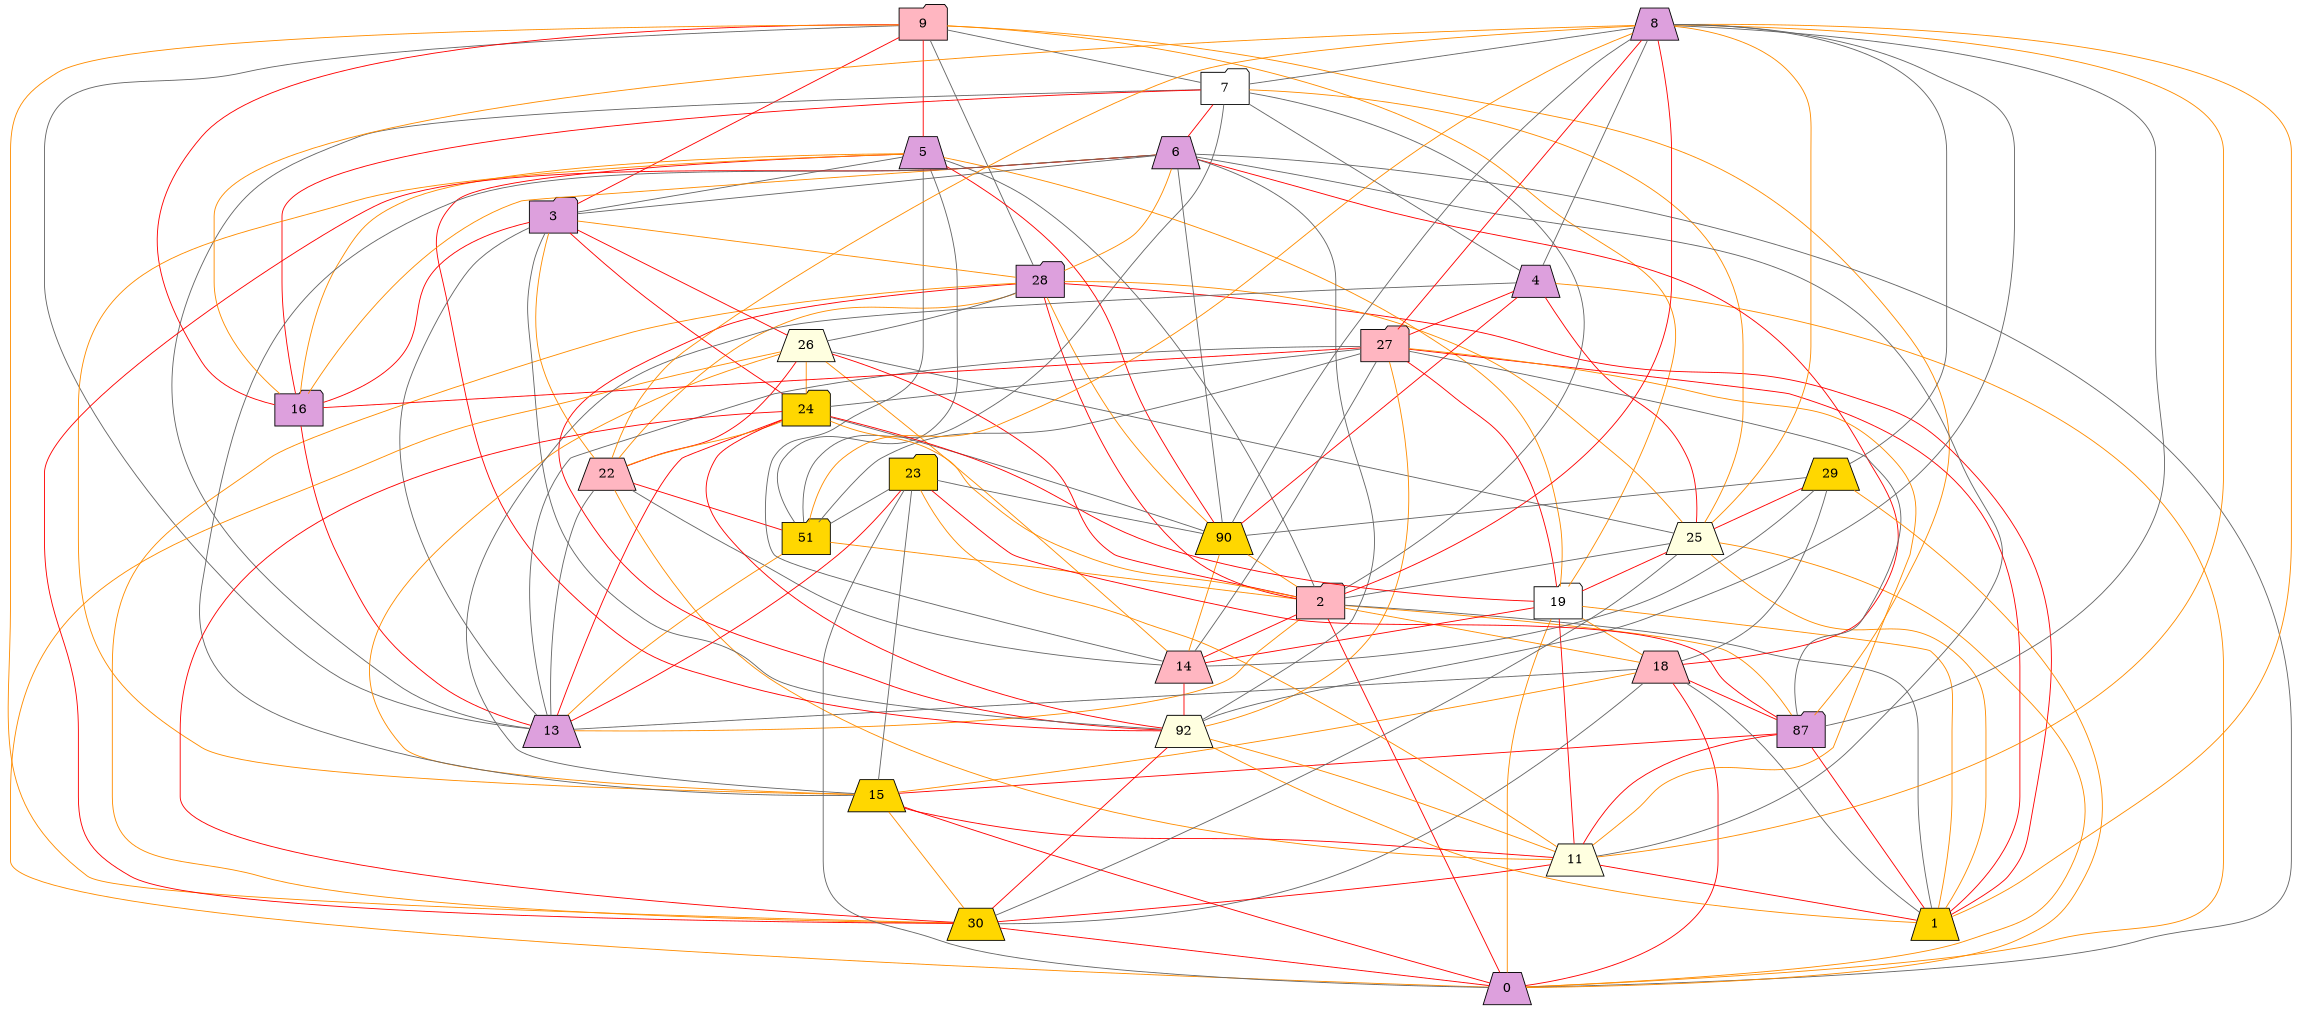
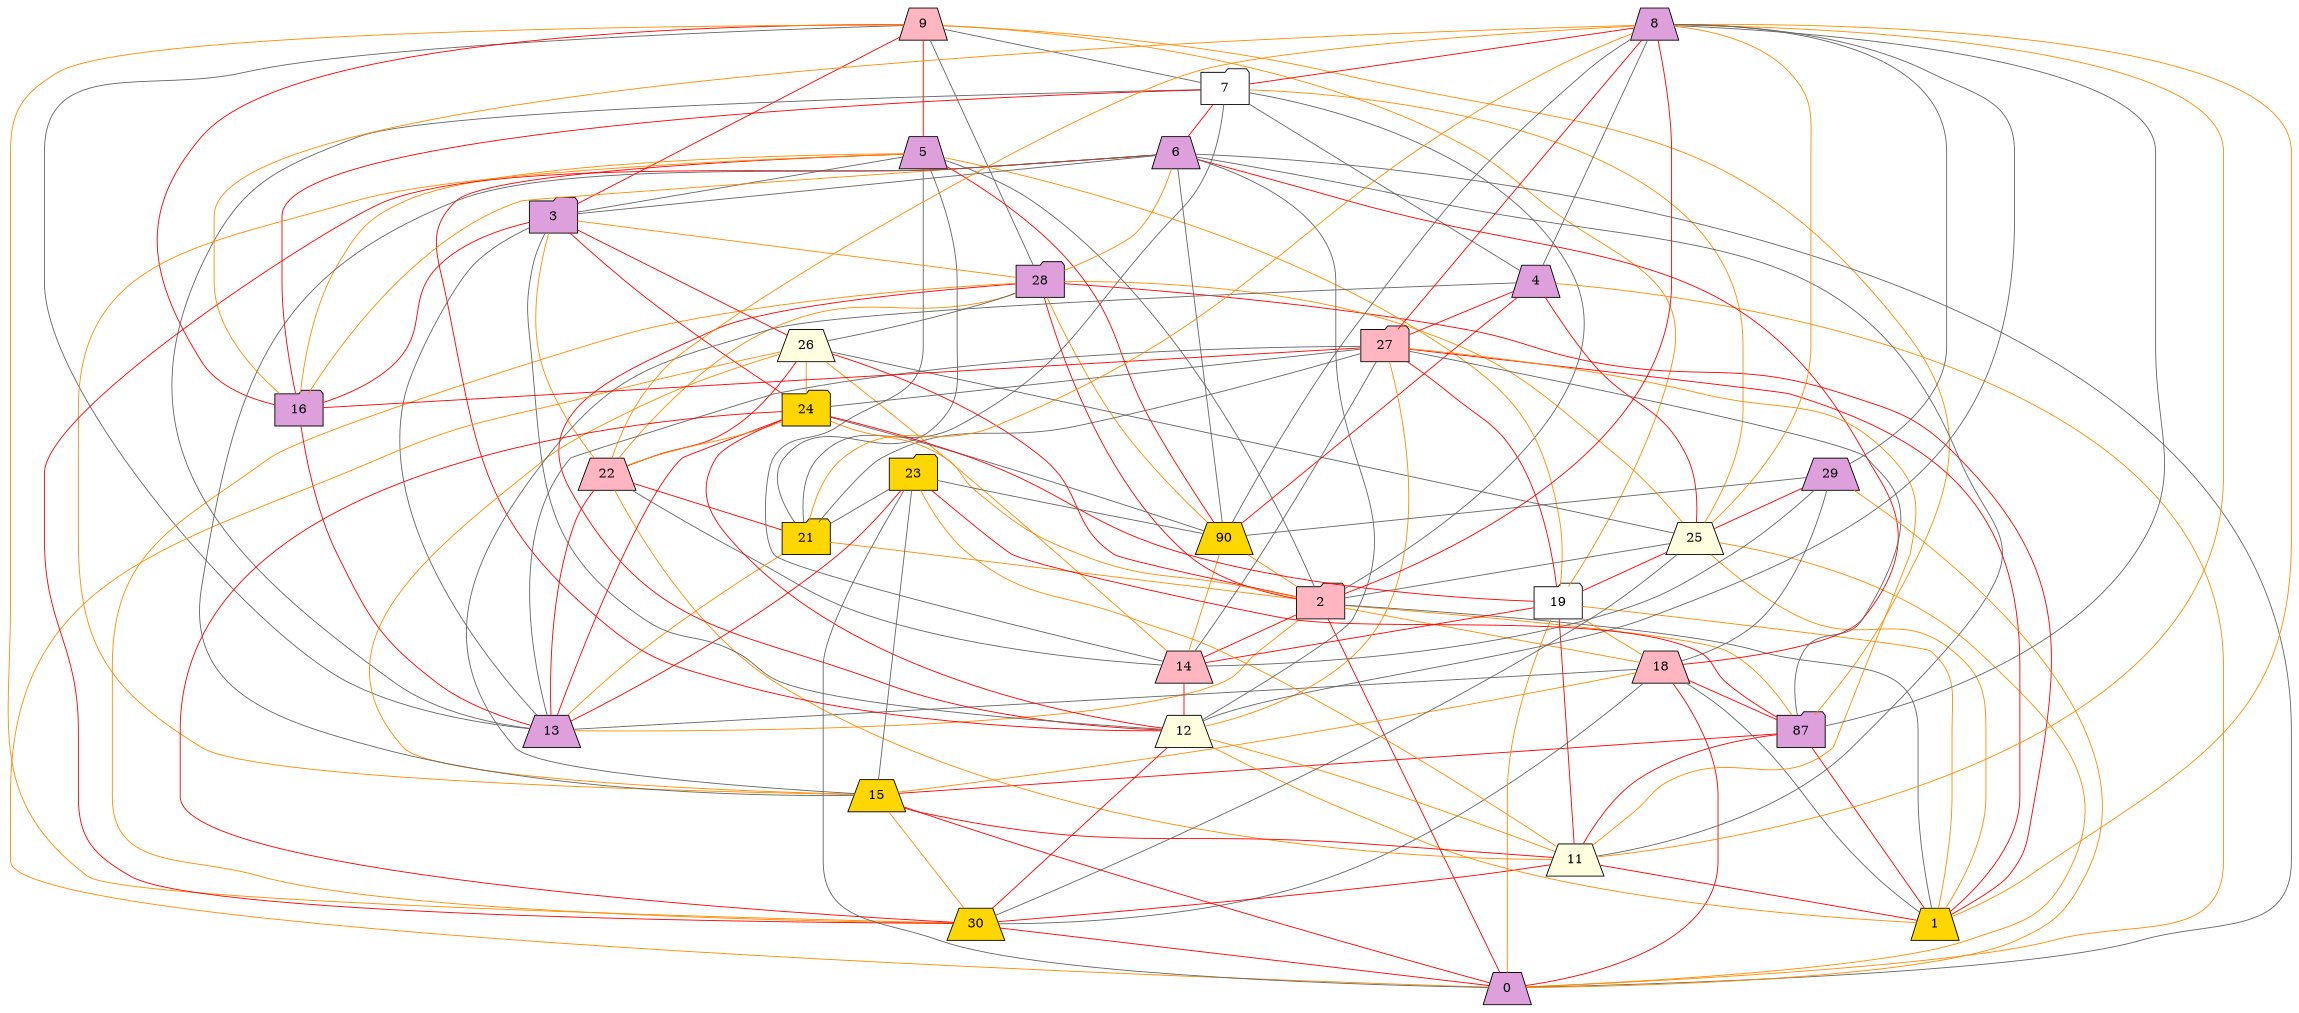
(923, 24) -> (923, 24)
(1442, 56) -> (1442, 56)
(1831, 474) -> (1831, 474)
(806, 539) -> (806, 539)
(557, 599) -> (557, 599)
(1184, 731) -> (1184, 731)
